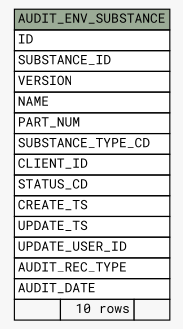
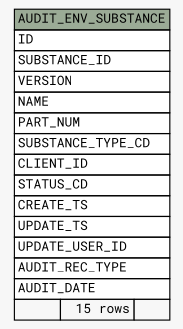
(103, 309) -> (103, 309)
